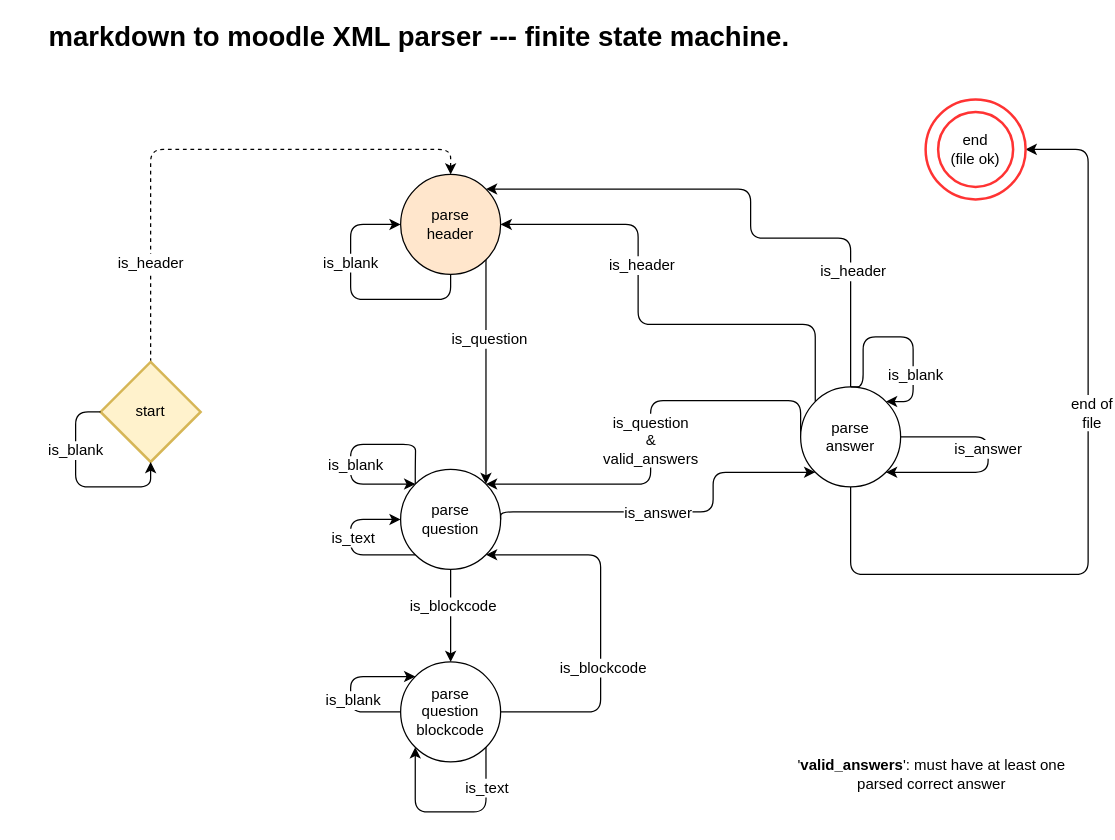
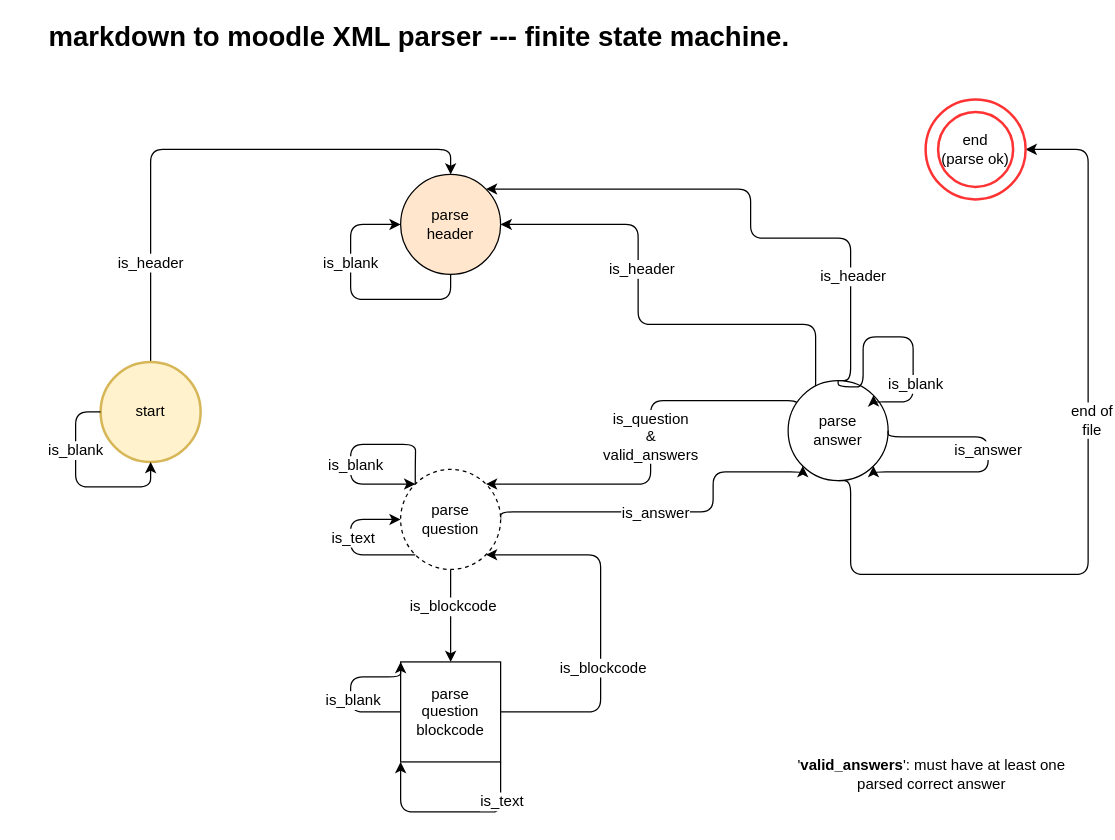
(256, 149) -> (256, 149)
(976, 149) -> (976, 149)
(486, 368) -> none
(151, 412) -> (151, 412)
(851, 437) -> (838, 431)
(451, 519) -> (451, 519)
(451, 712) -> (451, 712)
